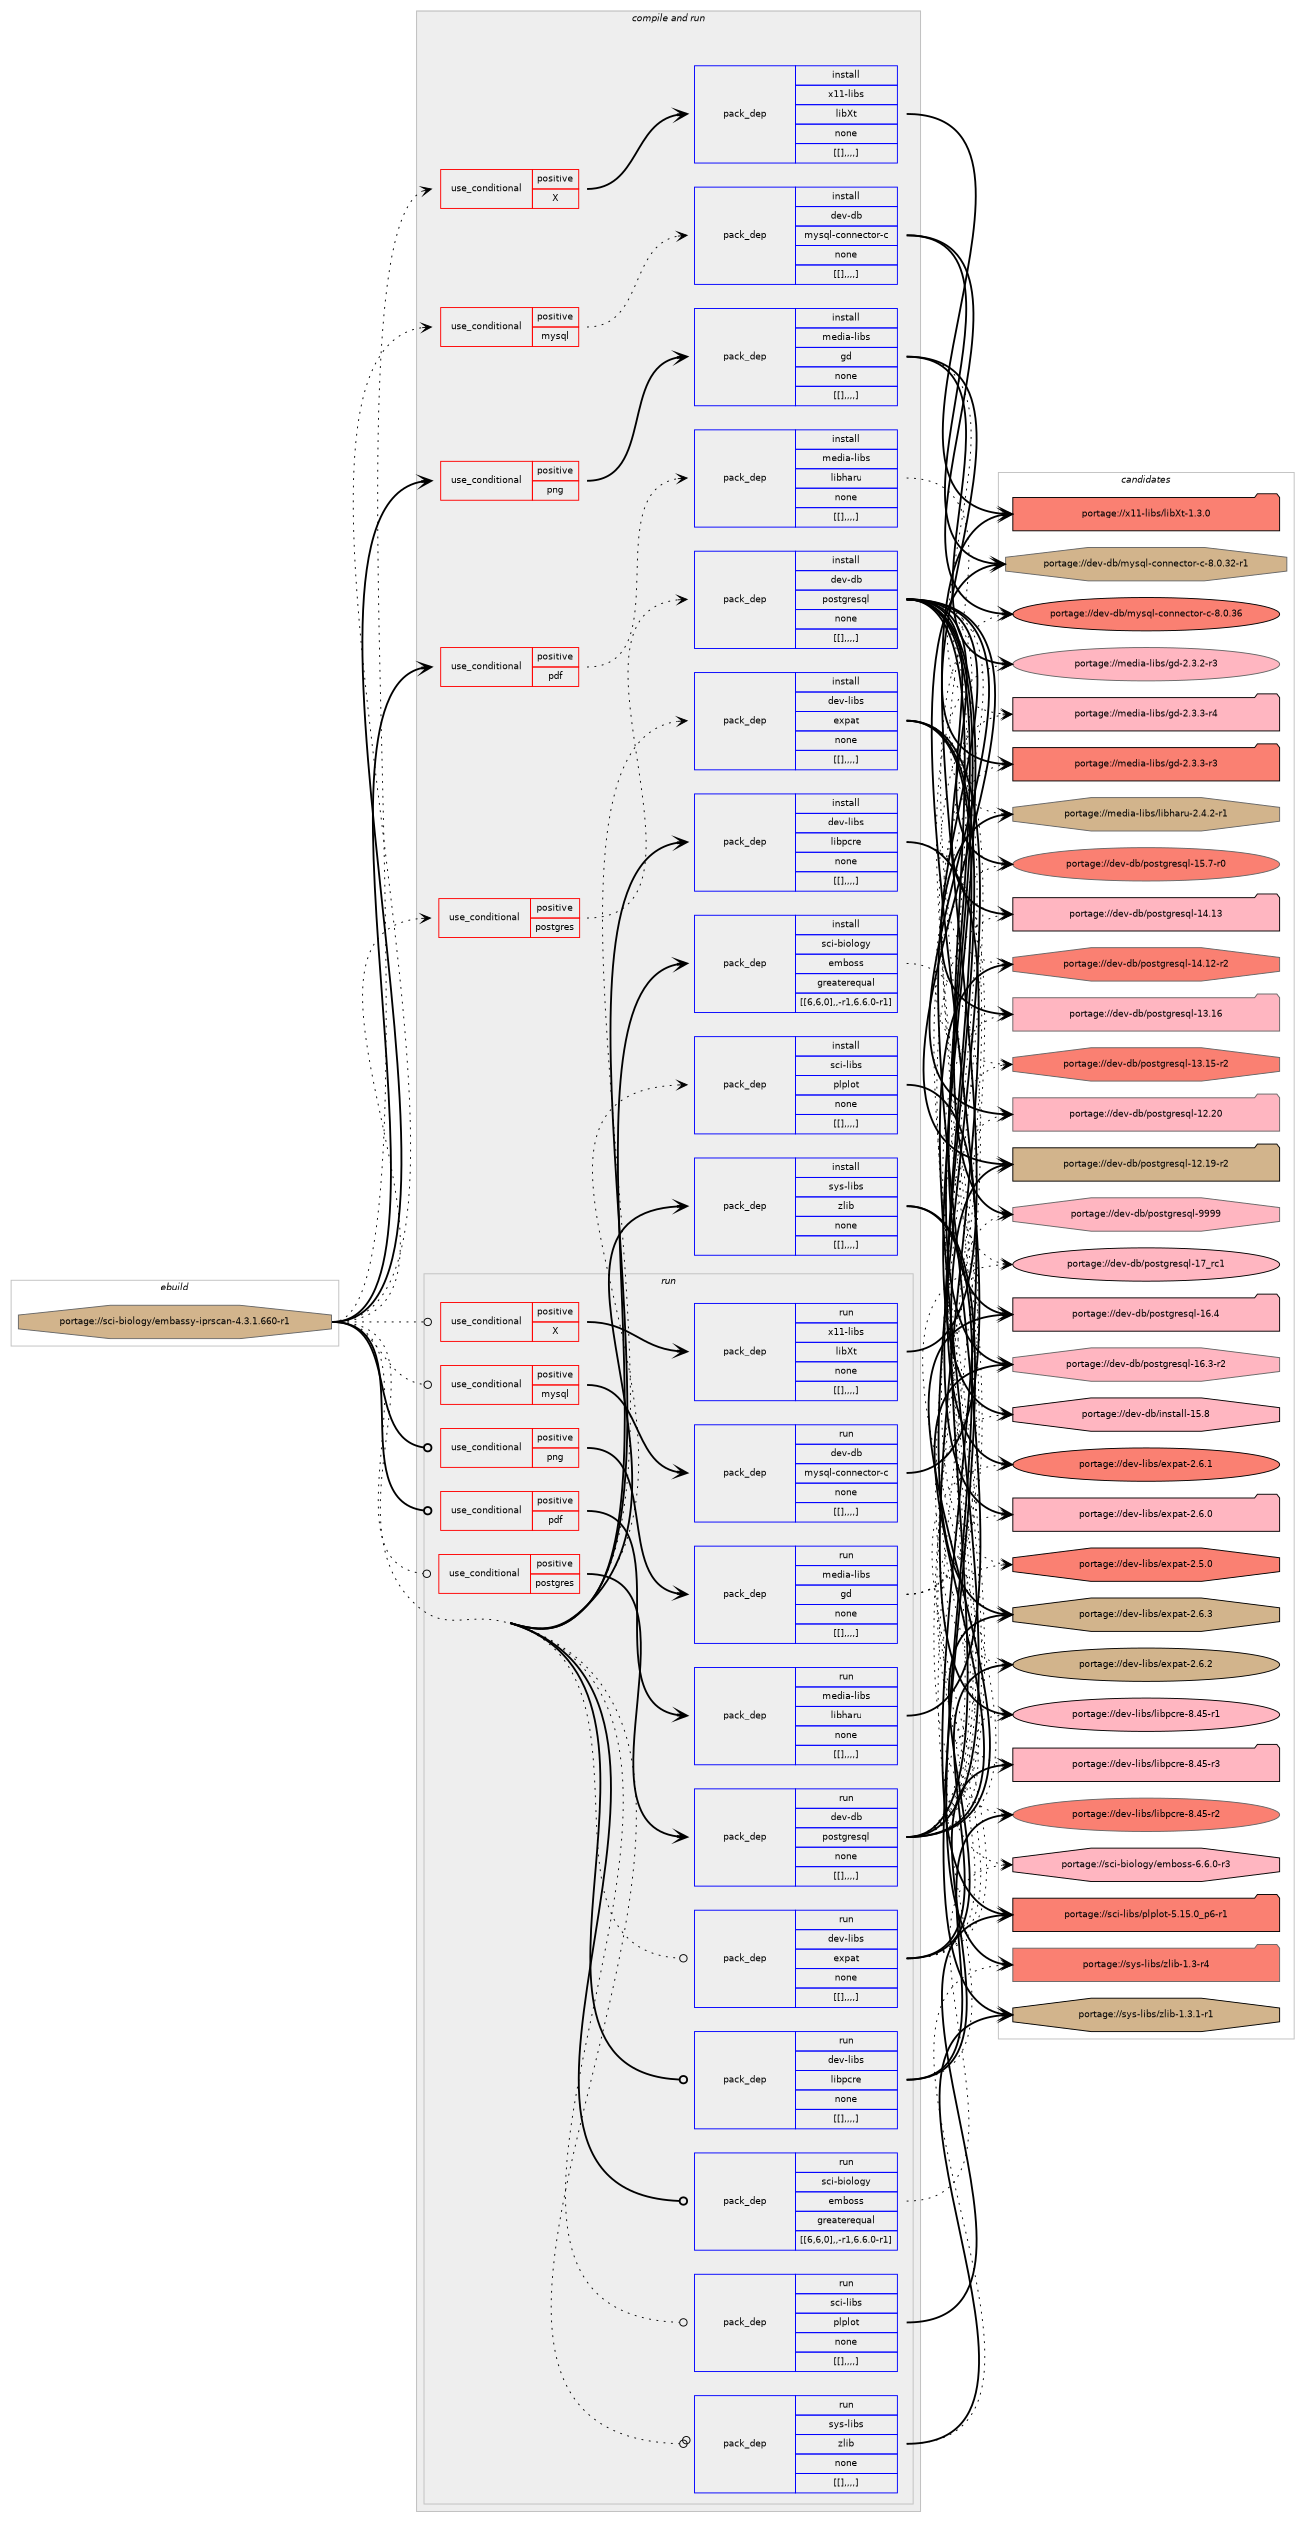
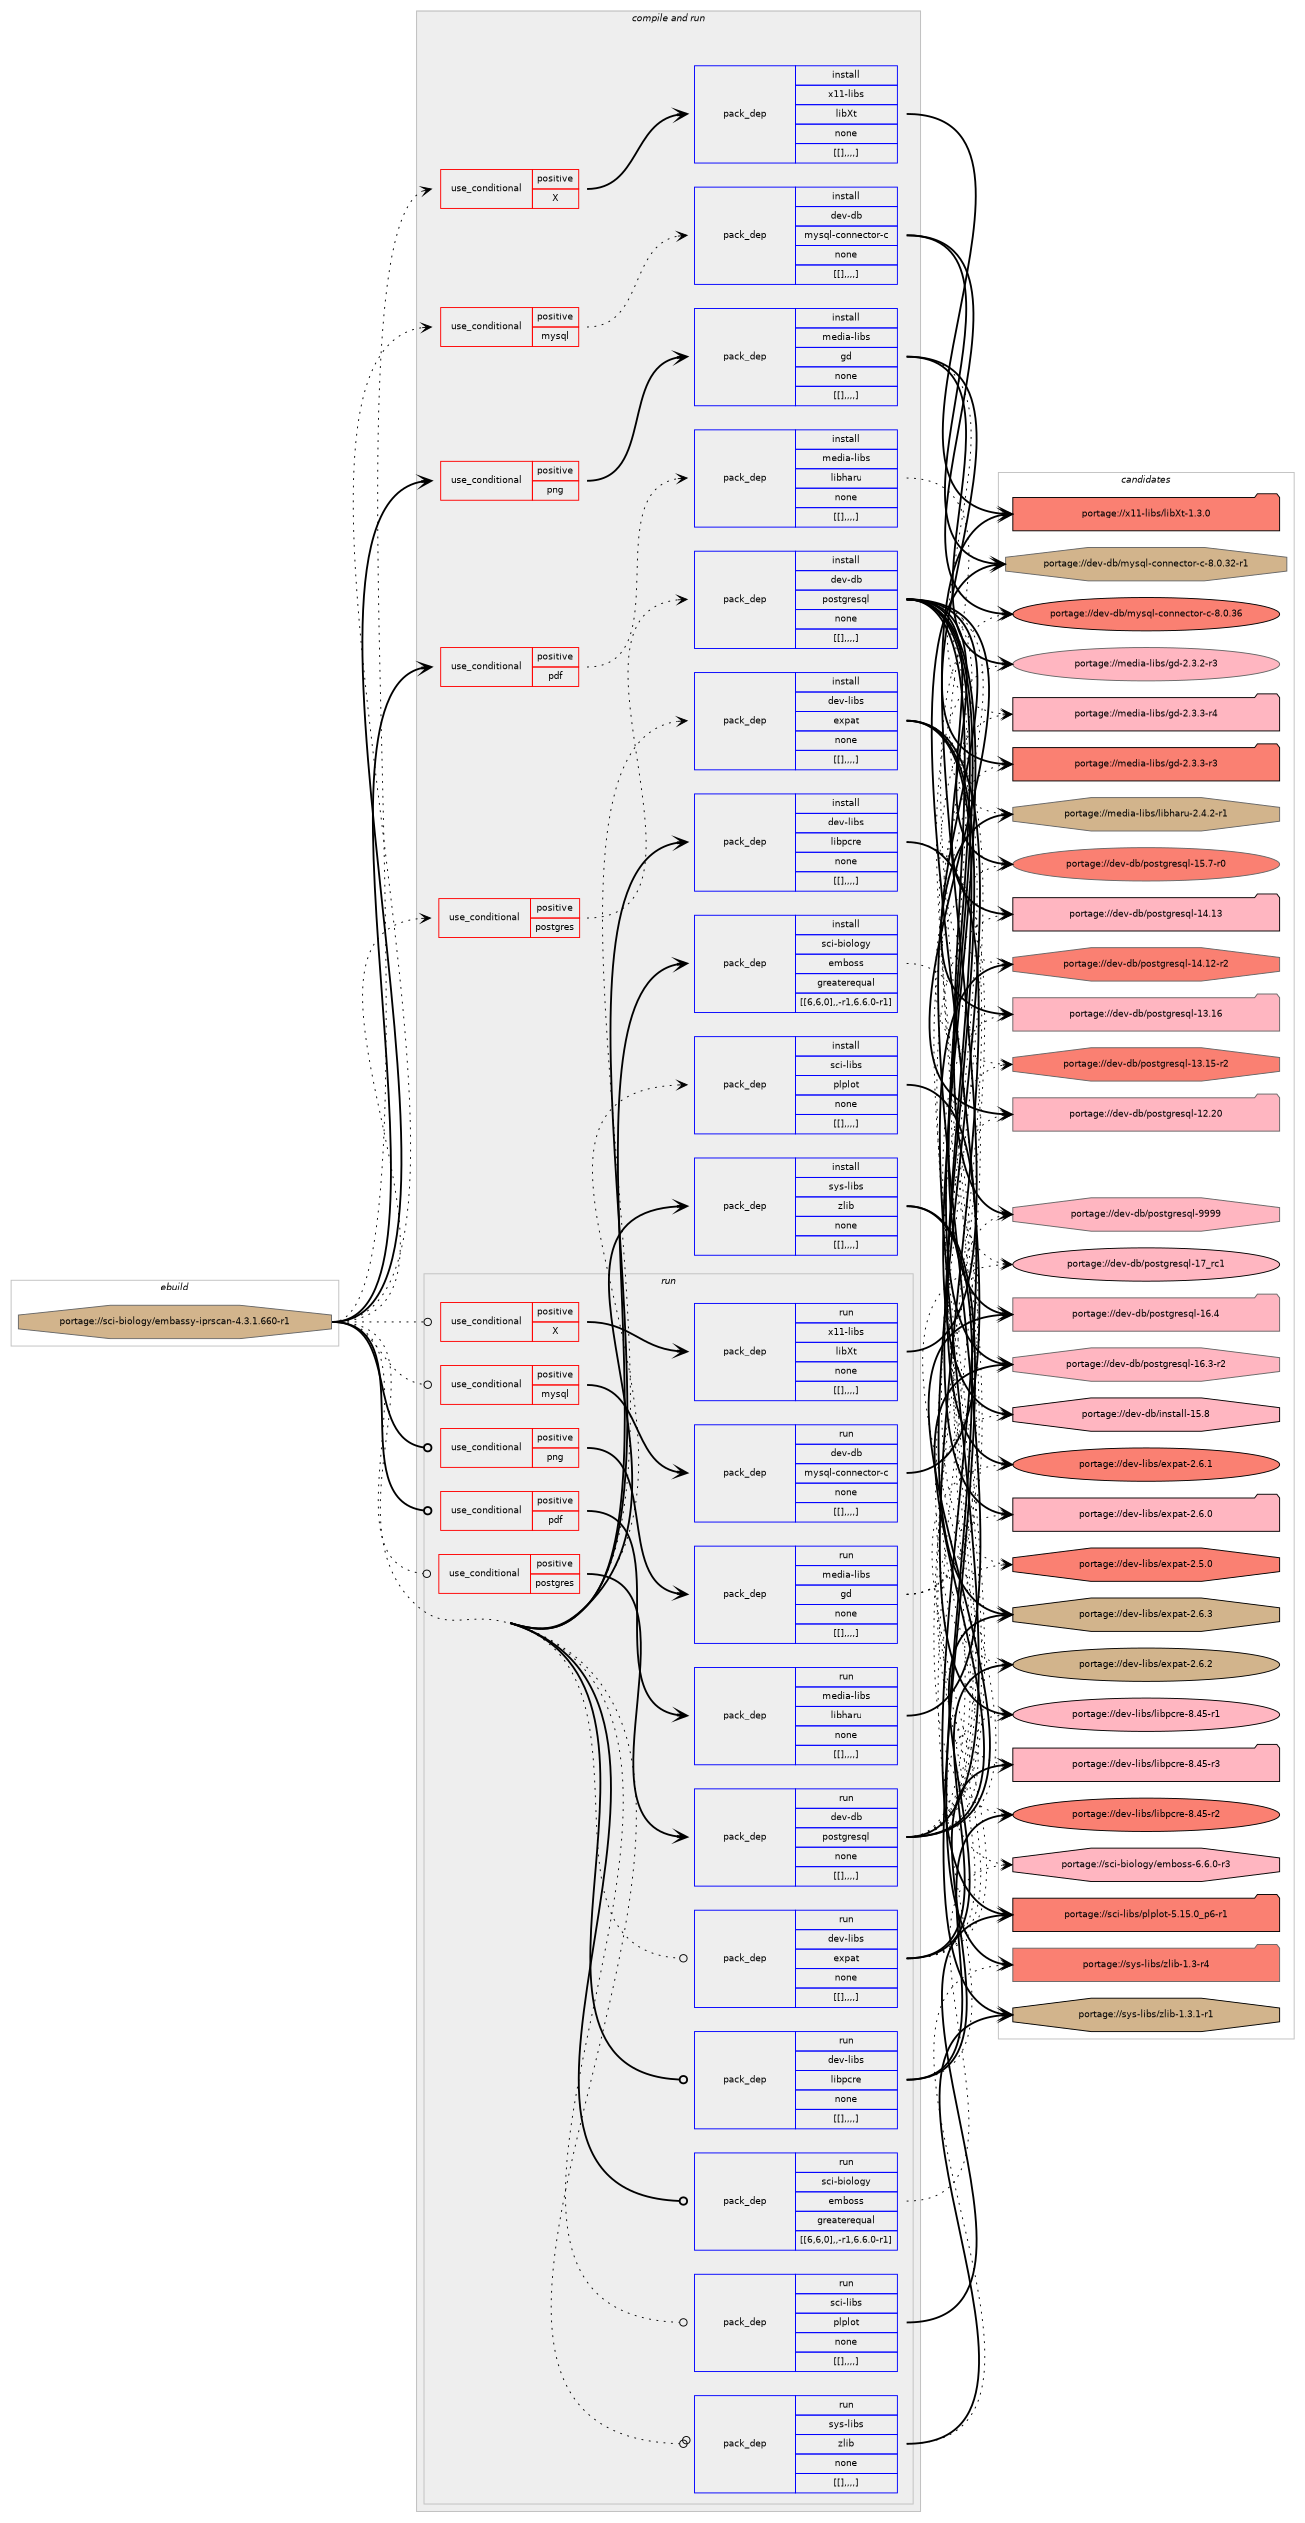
(1146, 1164) -> none
(1146, 1315) -> (1146, 1315)
(1146, 1815) -> (1146, 1815)
